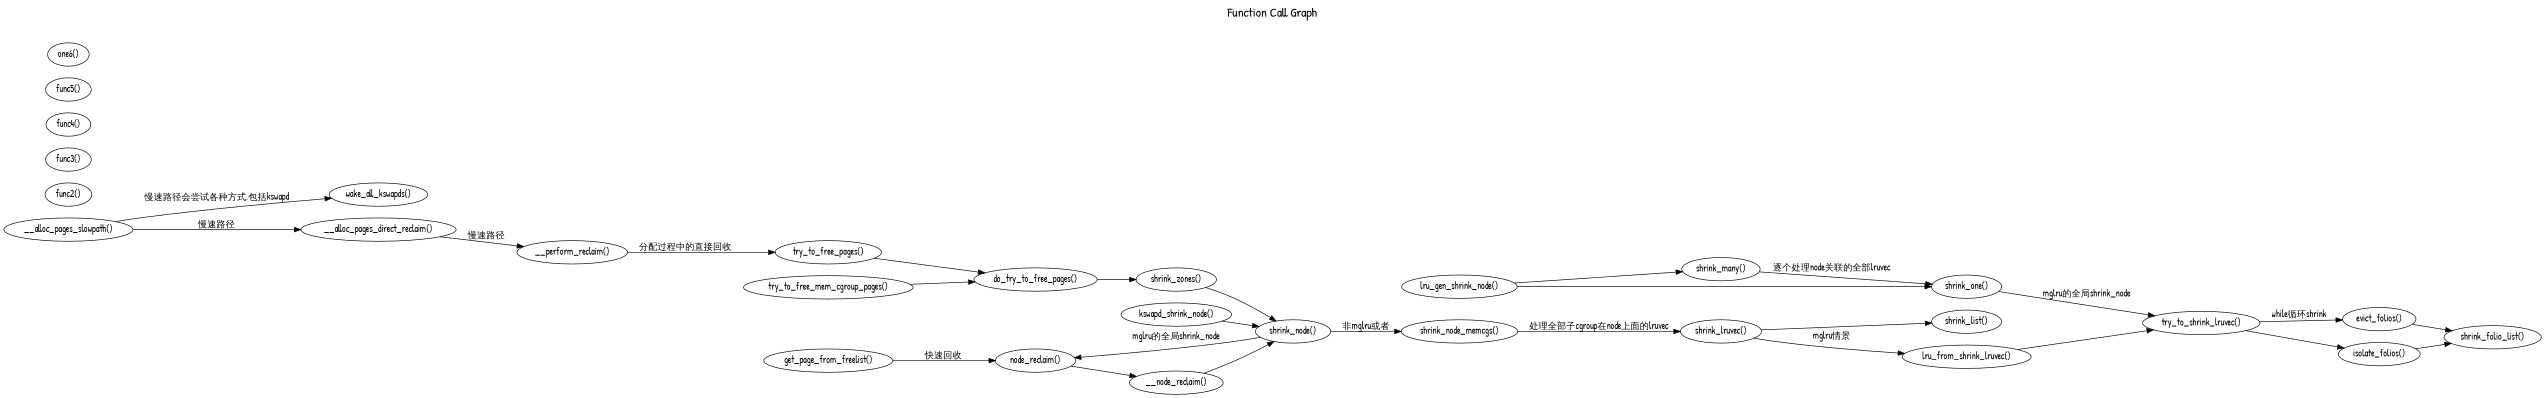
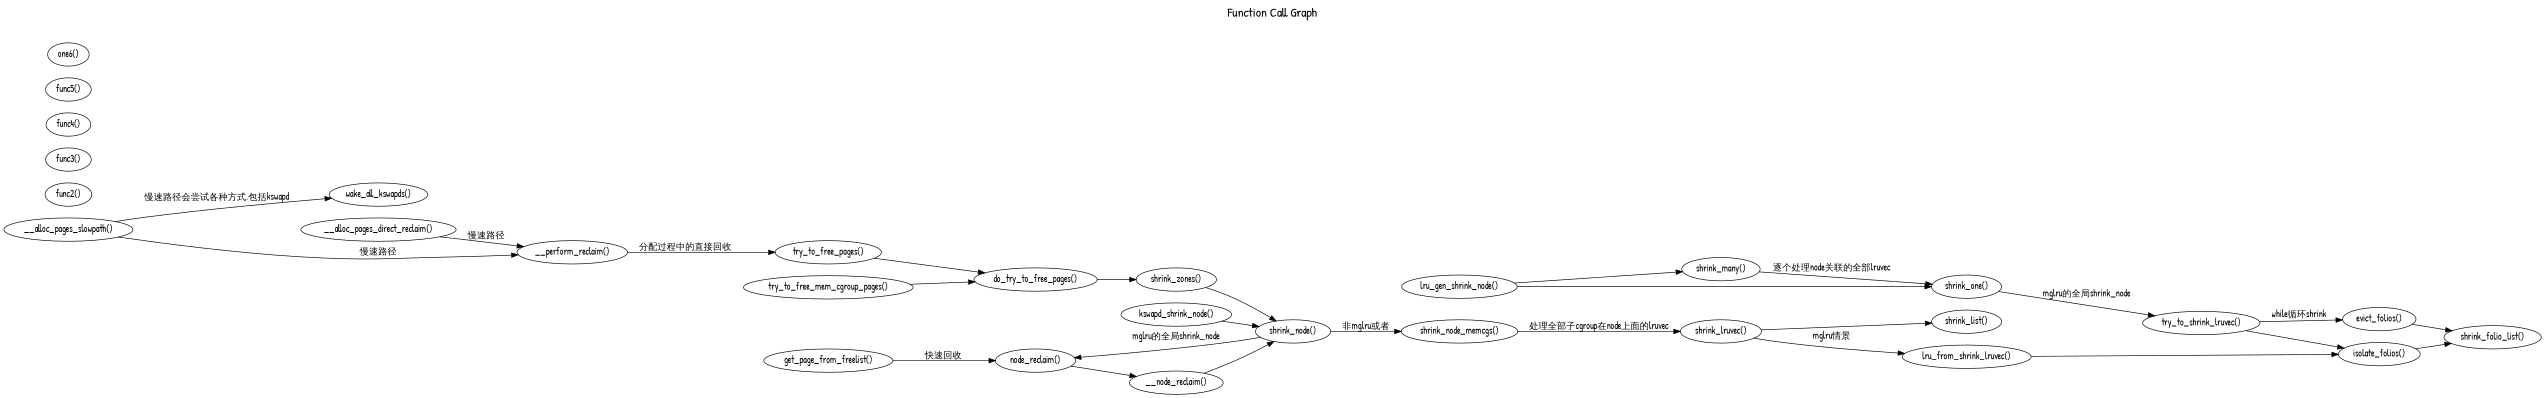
(214, 230) -> (314, 258)
(2082, 340) -> (2181, 355)
